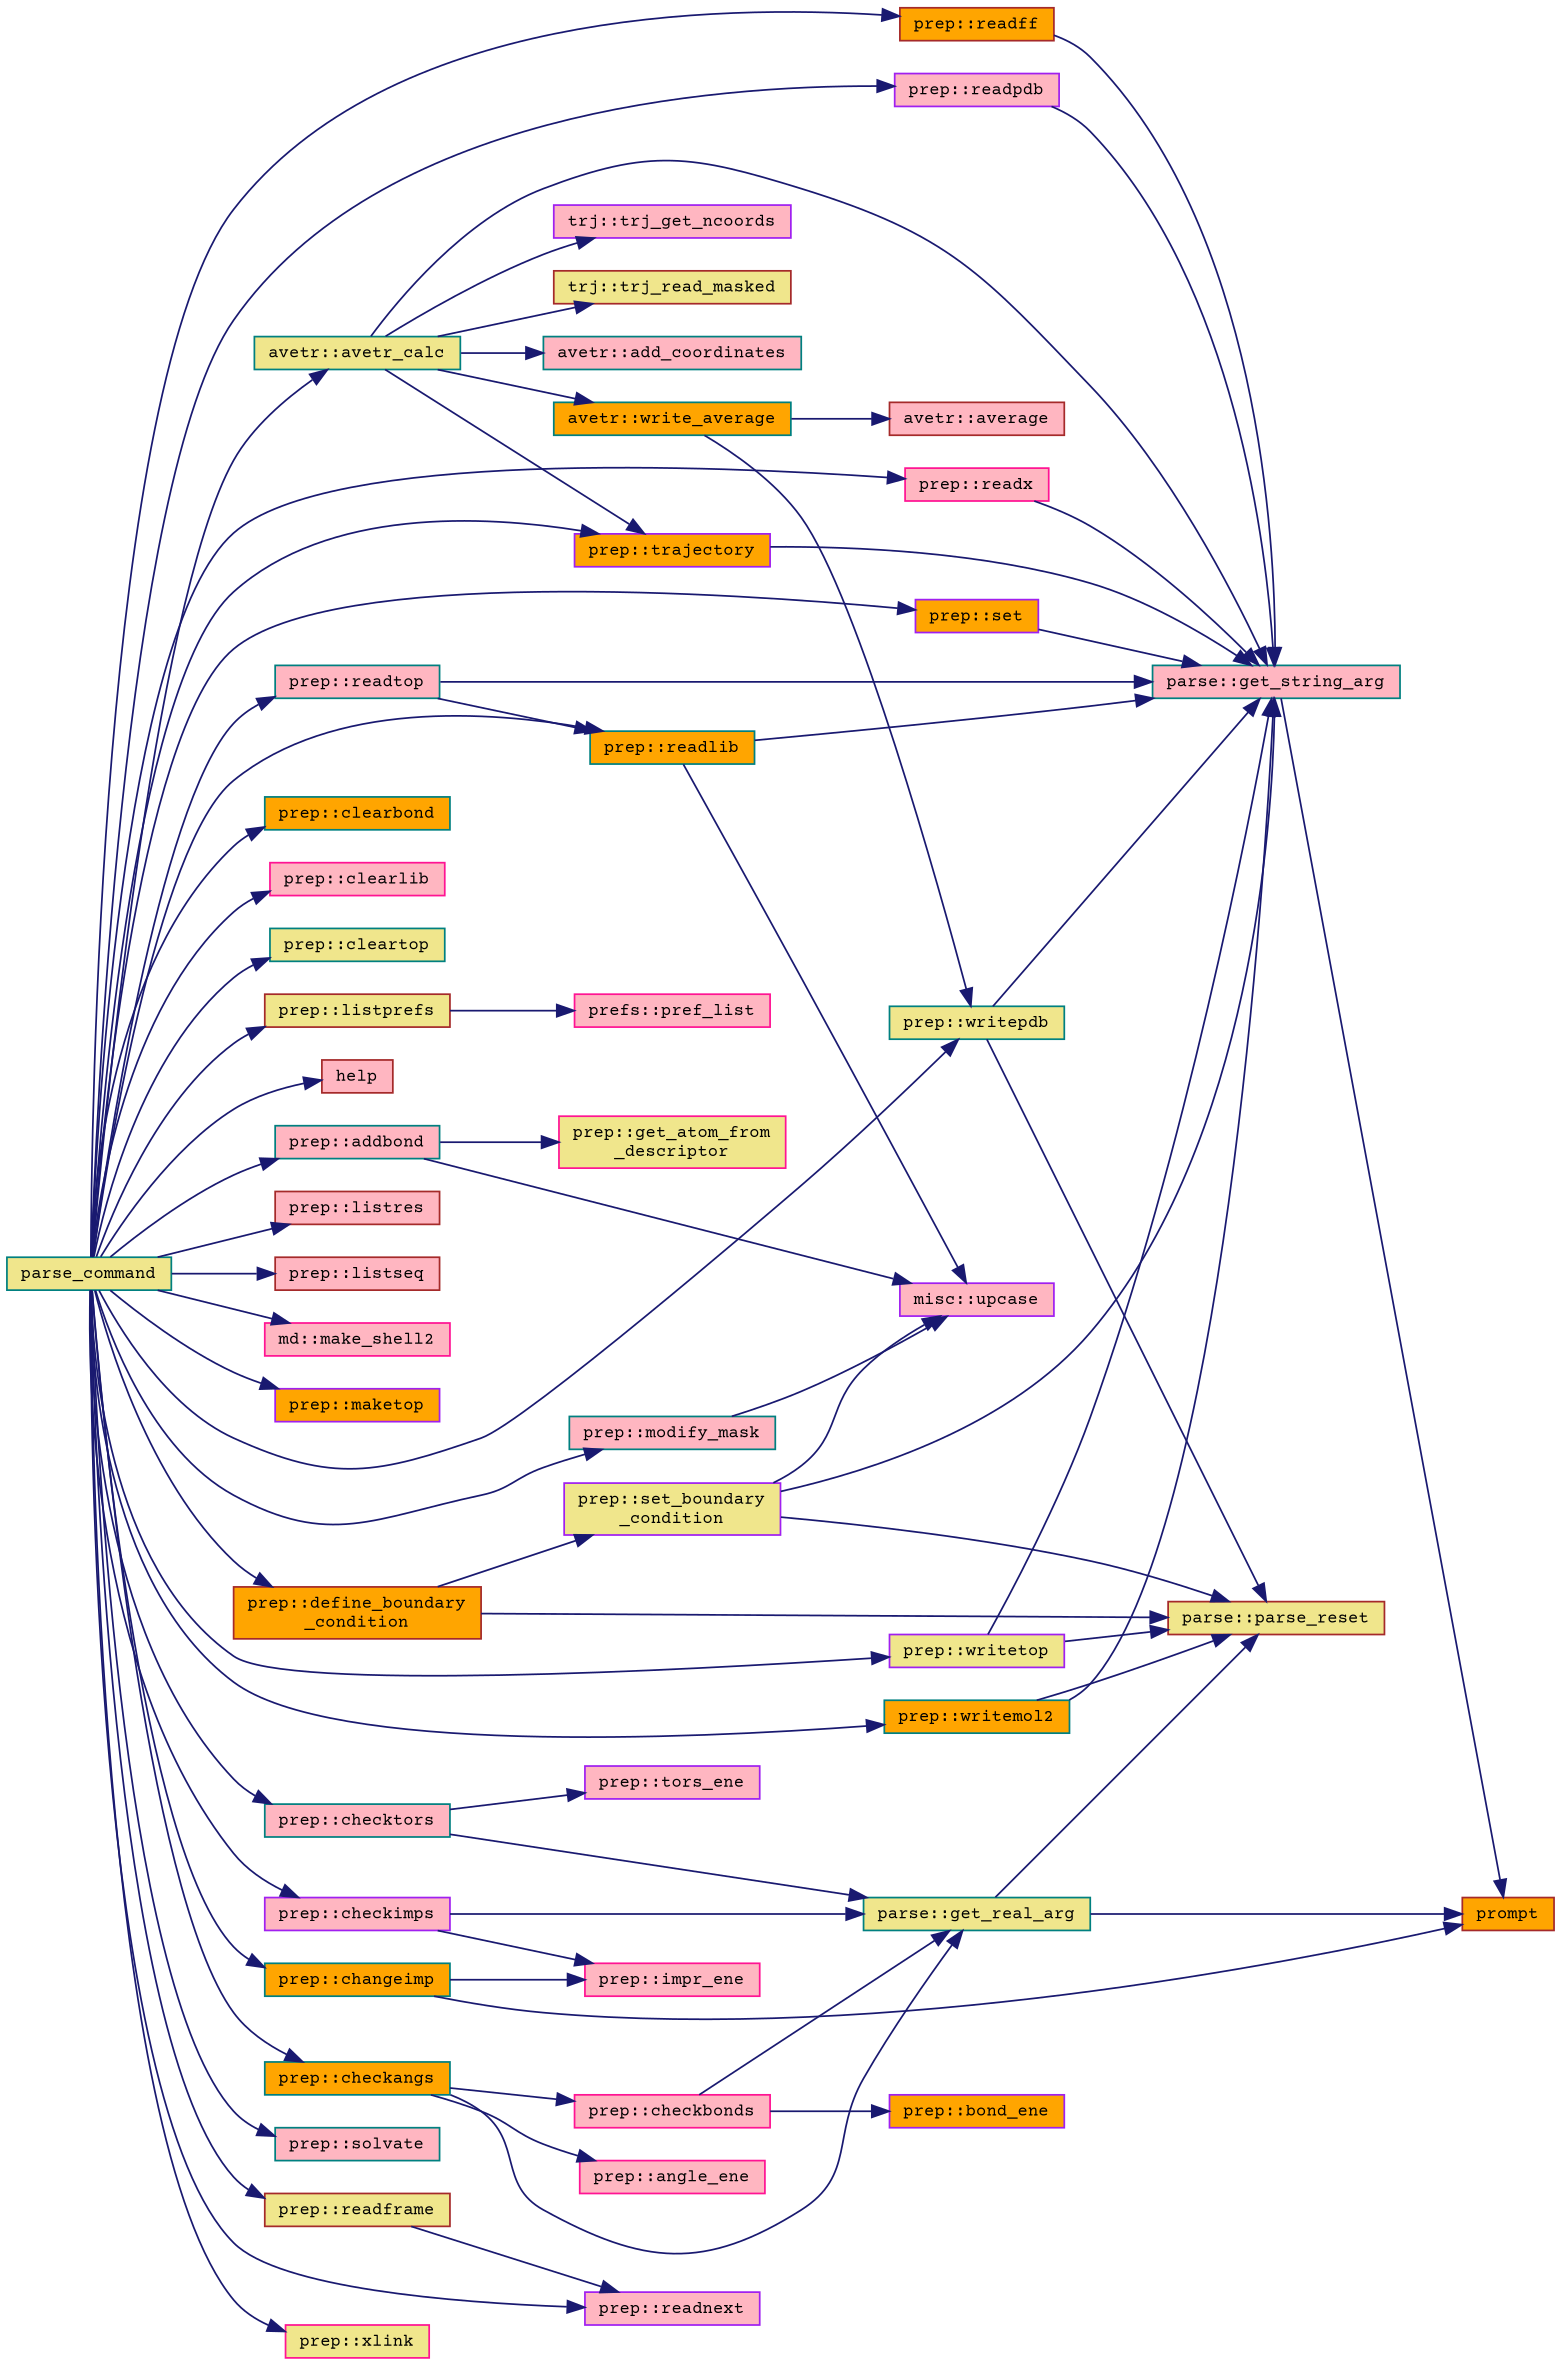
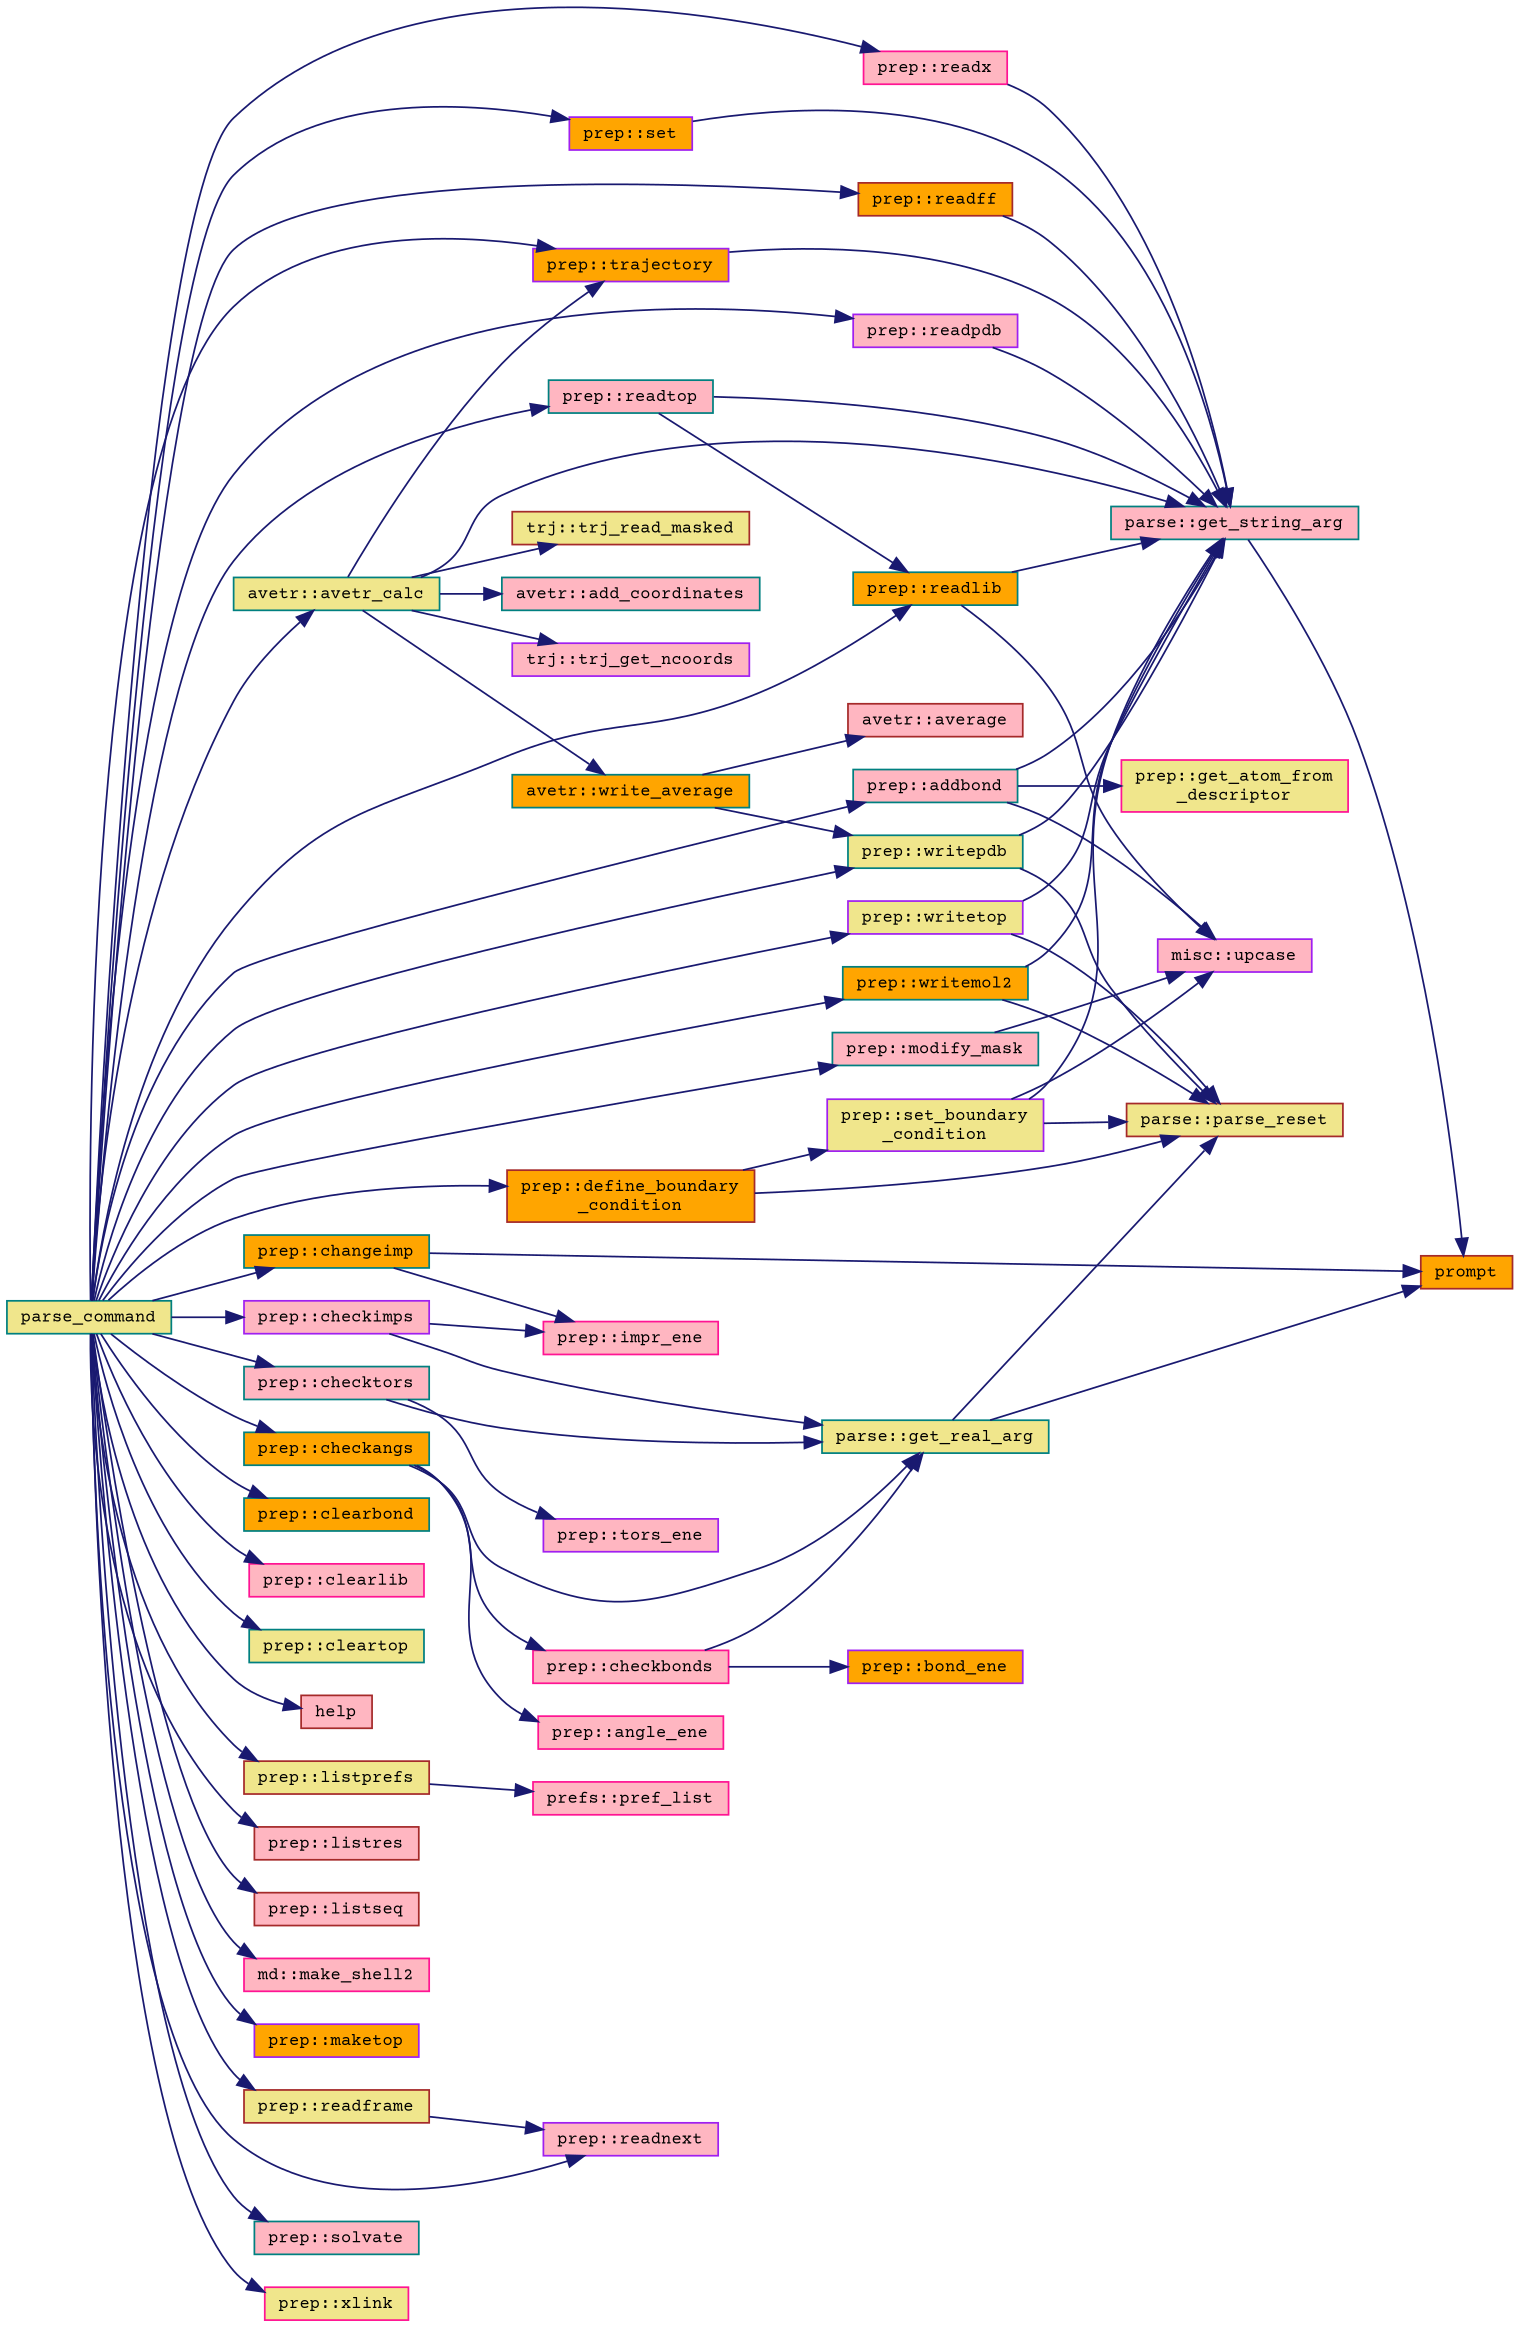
none -> (1121, 688)
